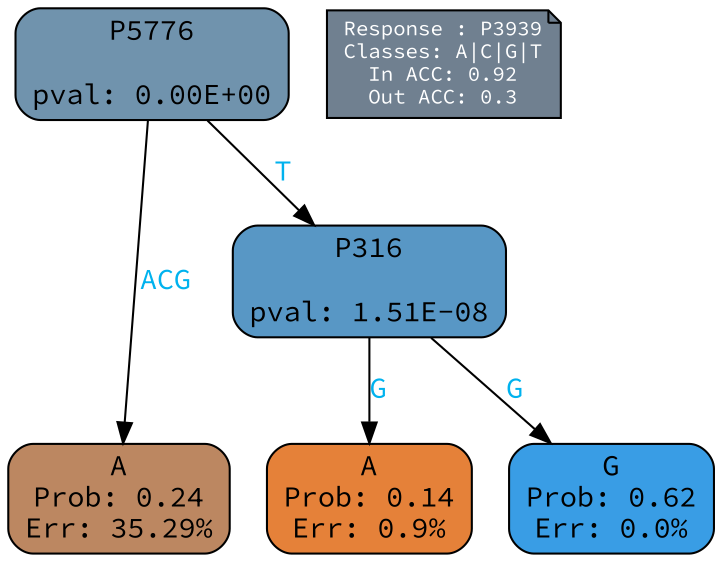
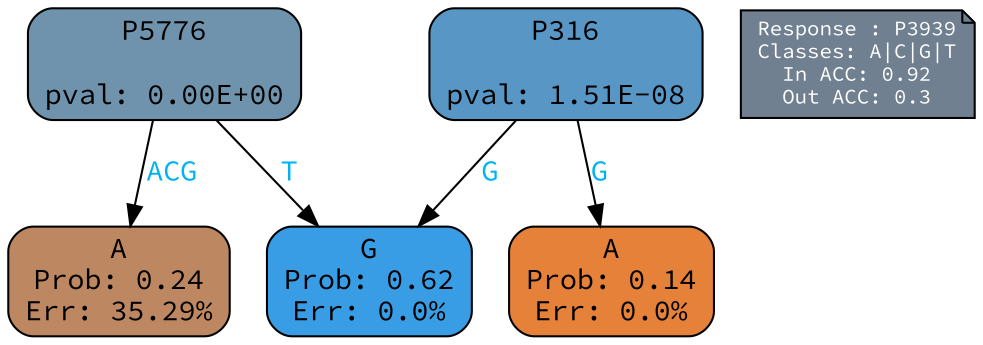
(253, 165) -> (260, 165)
(369, 499) -> (612, 281)
